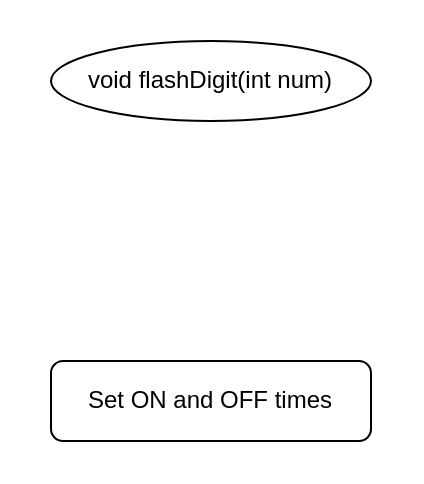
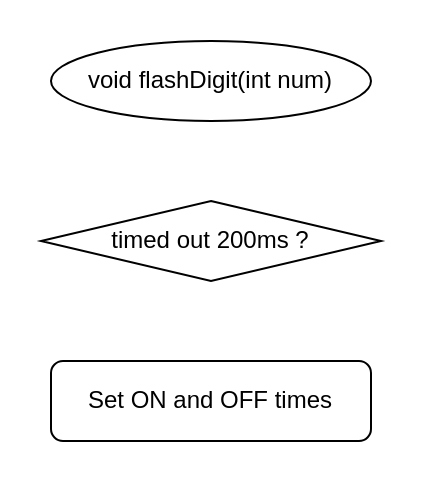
none -> (211, 241)
